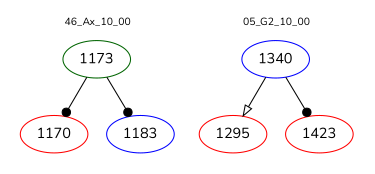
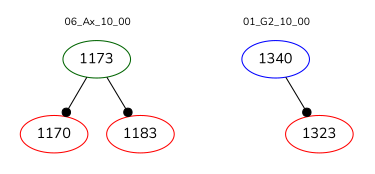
(98, 22) -> (98, 22)
(277, 22) -> (277, 22)
(140, 134) -> (140, 134)
(233, 134) -> none
(319, 134) -> (319, 134)
